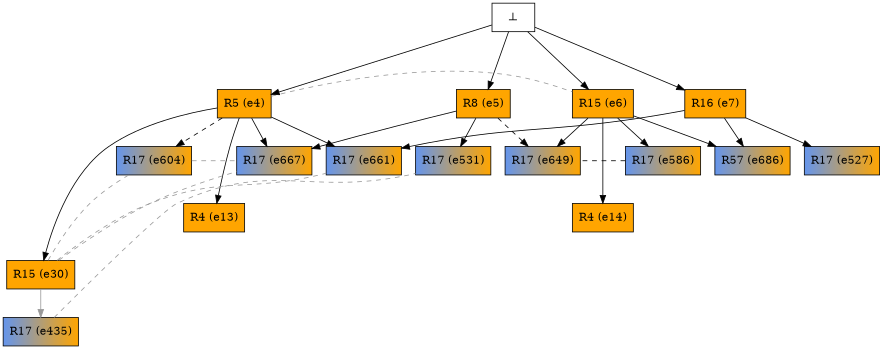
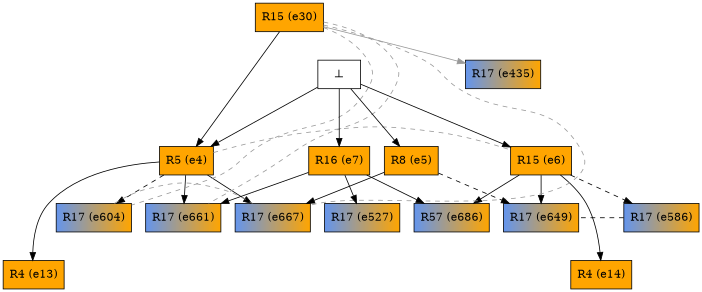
(630, 130) -> (598, 188)
(105, 150) -> (240, 86)
(453, 161) -> none
